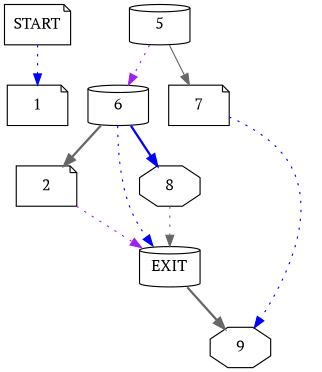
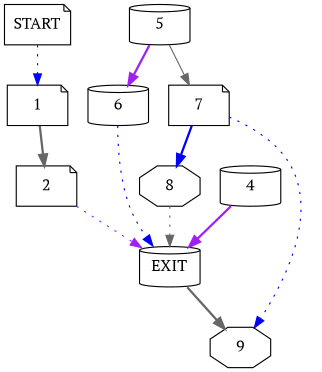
(142, 60) -> (142, 60)
(86, 141) -> (41, 140)
(141, 141) -> (186, 141)
none -> (251, 186)
